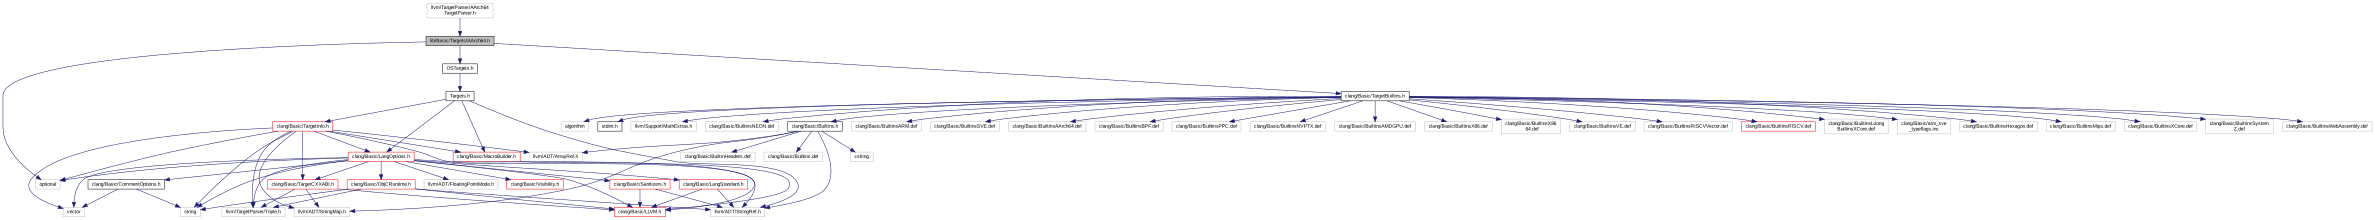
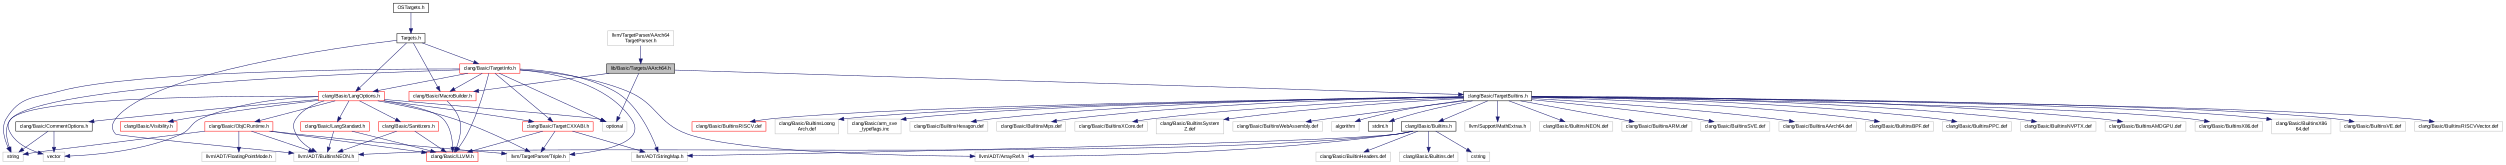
(460, 52) -> (544, 82)
(1856, 126) -> (807, 126)
(419, 170) -> (239, 139)
(738, 212) -> (326, 157)
